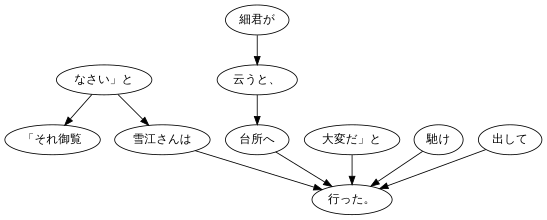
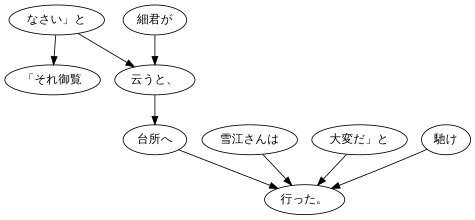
(130, 107) -> (103, 48)
(510, 140) -> none
